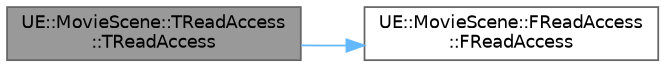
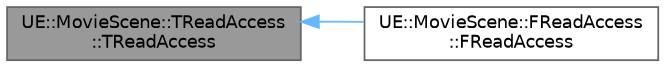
(324, 46) -> (342, 22)
